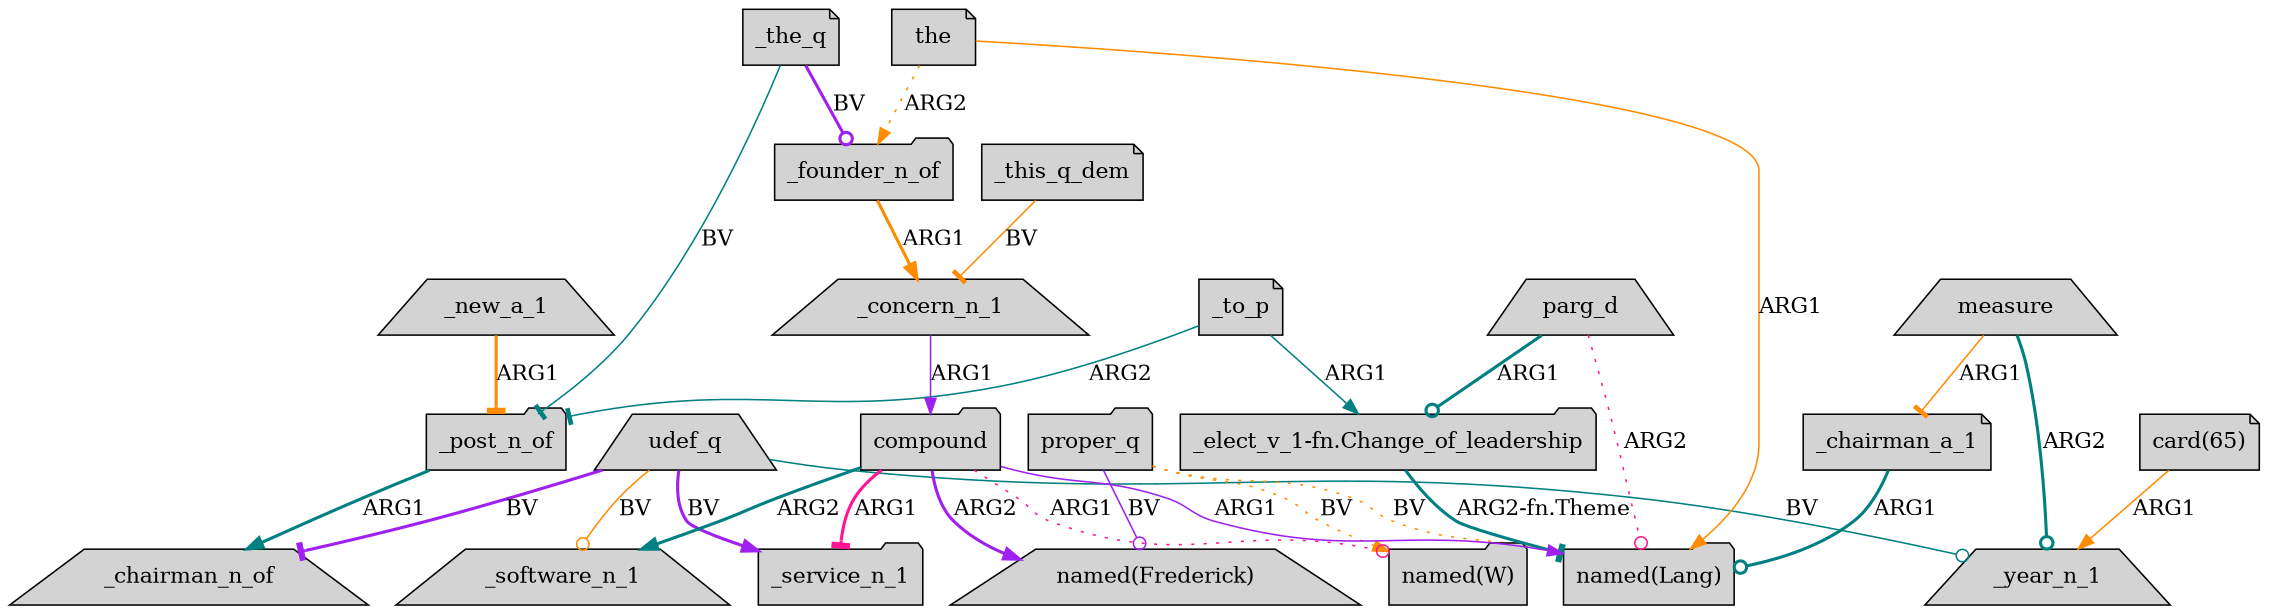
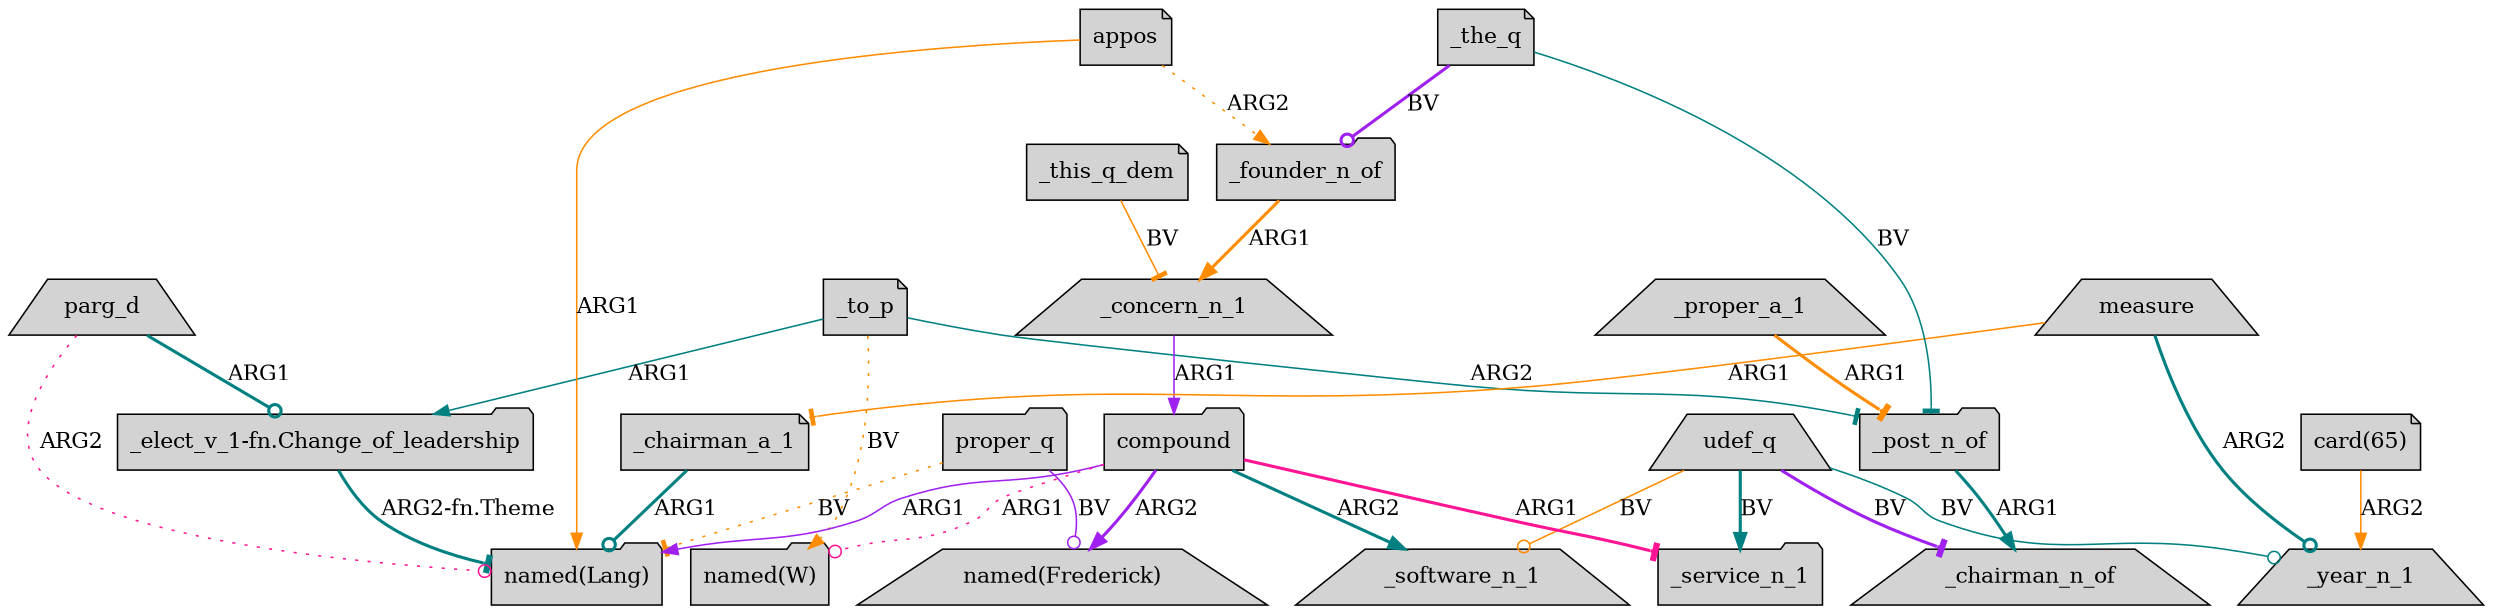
(934, 37) -> (1126, 37)
(496, 307) -> (1740, 307)
(1268, 492) -> (862, 442)
(2165, 510) -> (2393, 510)
(688, 522) -> (1740, 502)
